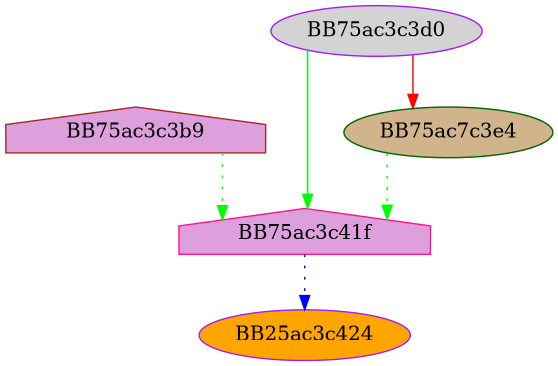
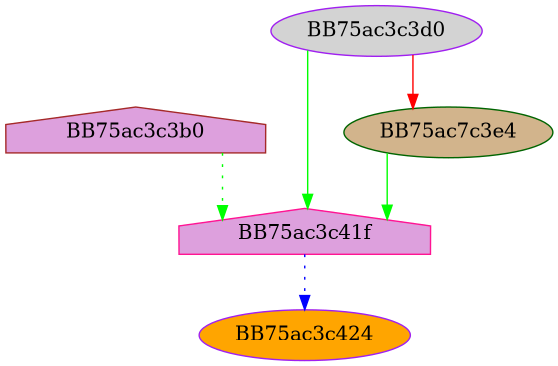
(136, 132) -> (136, 132)
(387, 179) -> (387, 179)
(305, 335) -> (305, 335)
